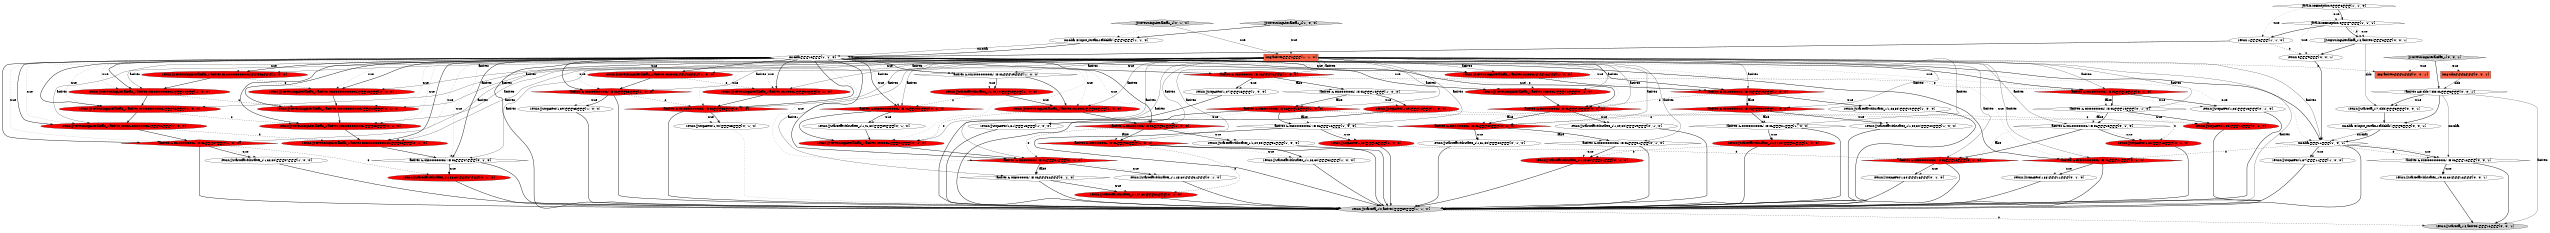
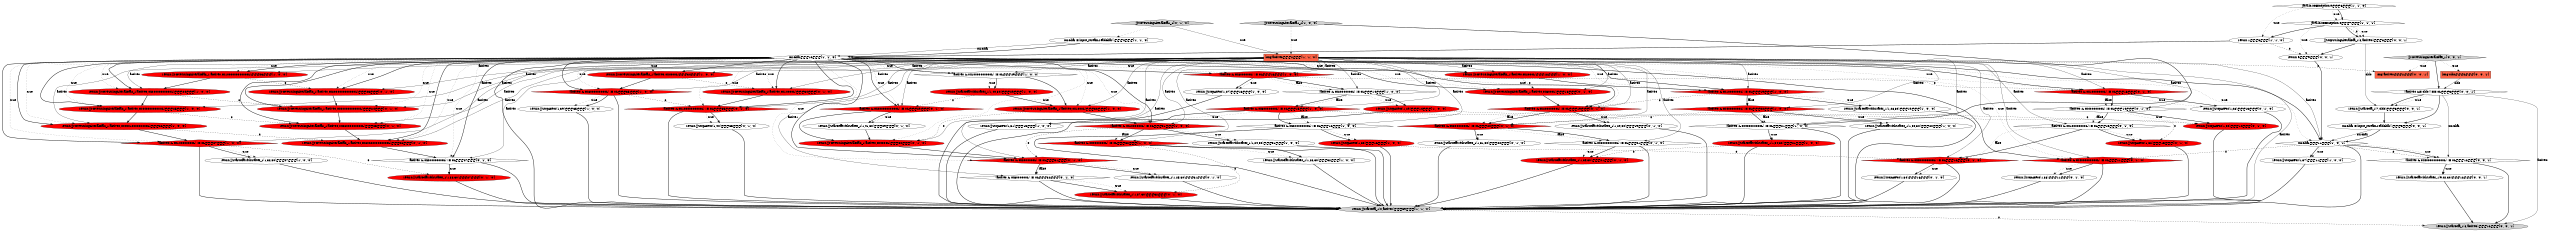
(1205, 31) -> (1961, 57)
none -> (1339, 67)
(939, 203) -> (939, 203)
